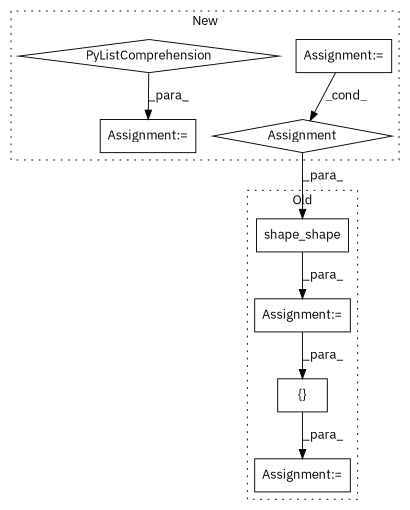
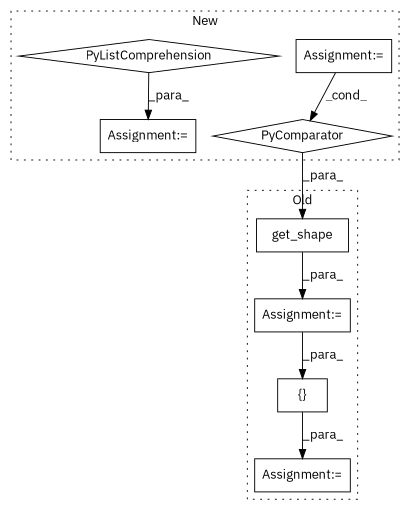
(302, 136) -> (302, 136)
(302, 235) -> (302, 235)
